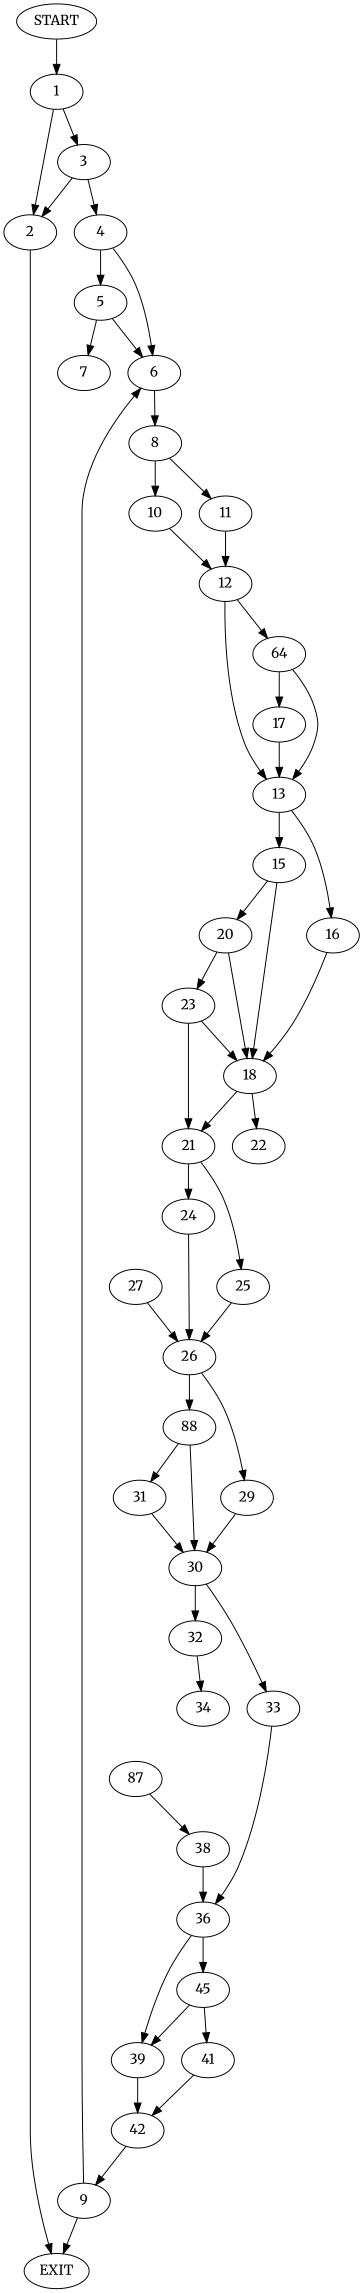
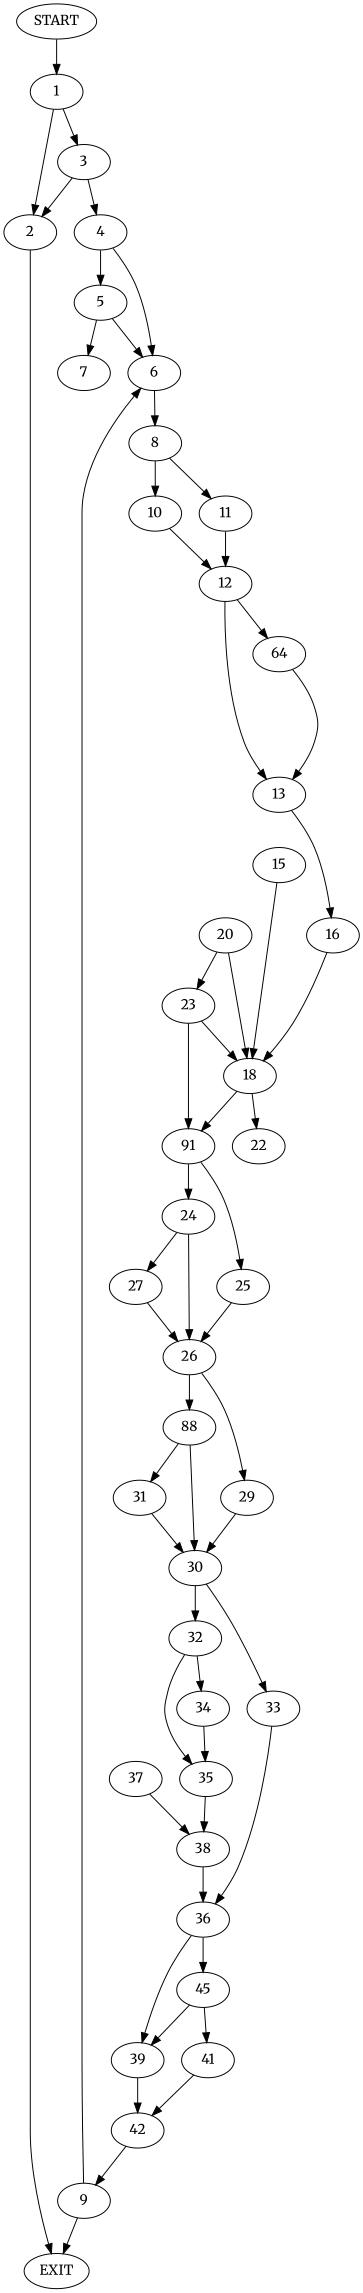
(279, 724) -> none
(279, 825) -> none
(255, 896) -> none
(188, 1146) -> (188, 1146)
none -> (165, 1248)
(136, 1779) -> (136, 1779)
none -> (206, 1779)
